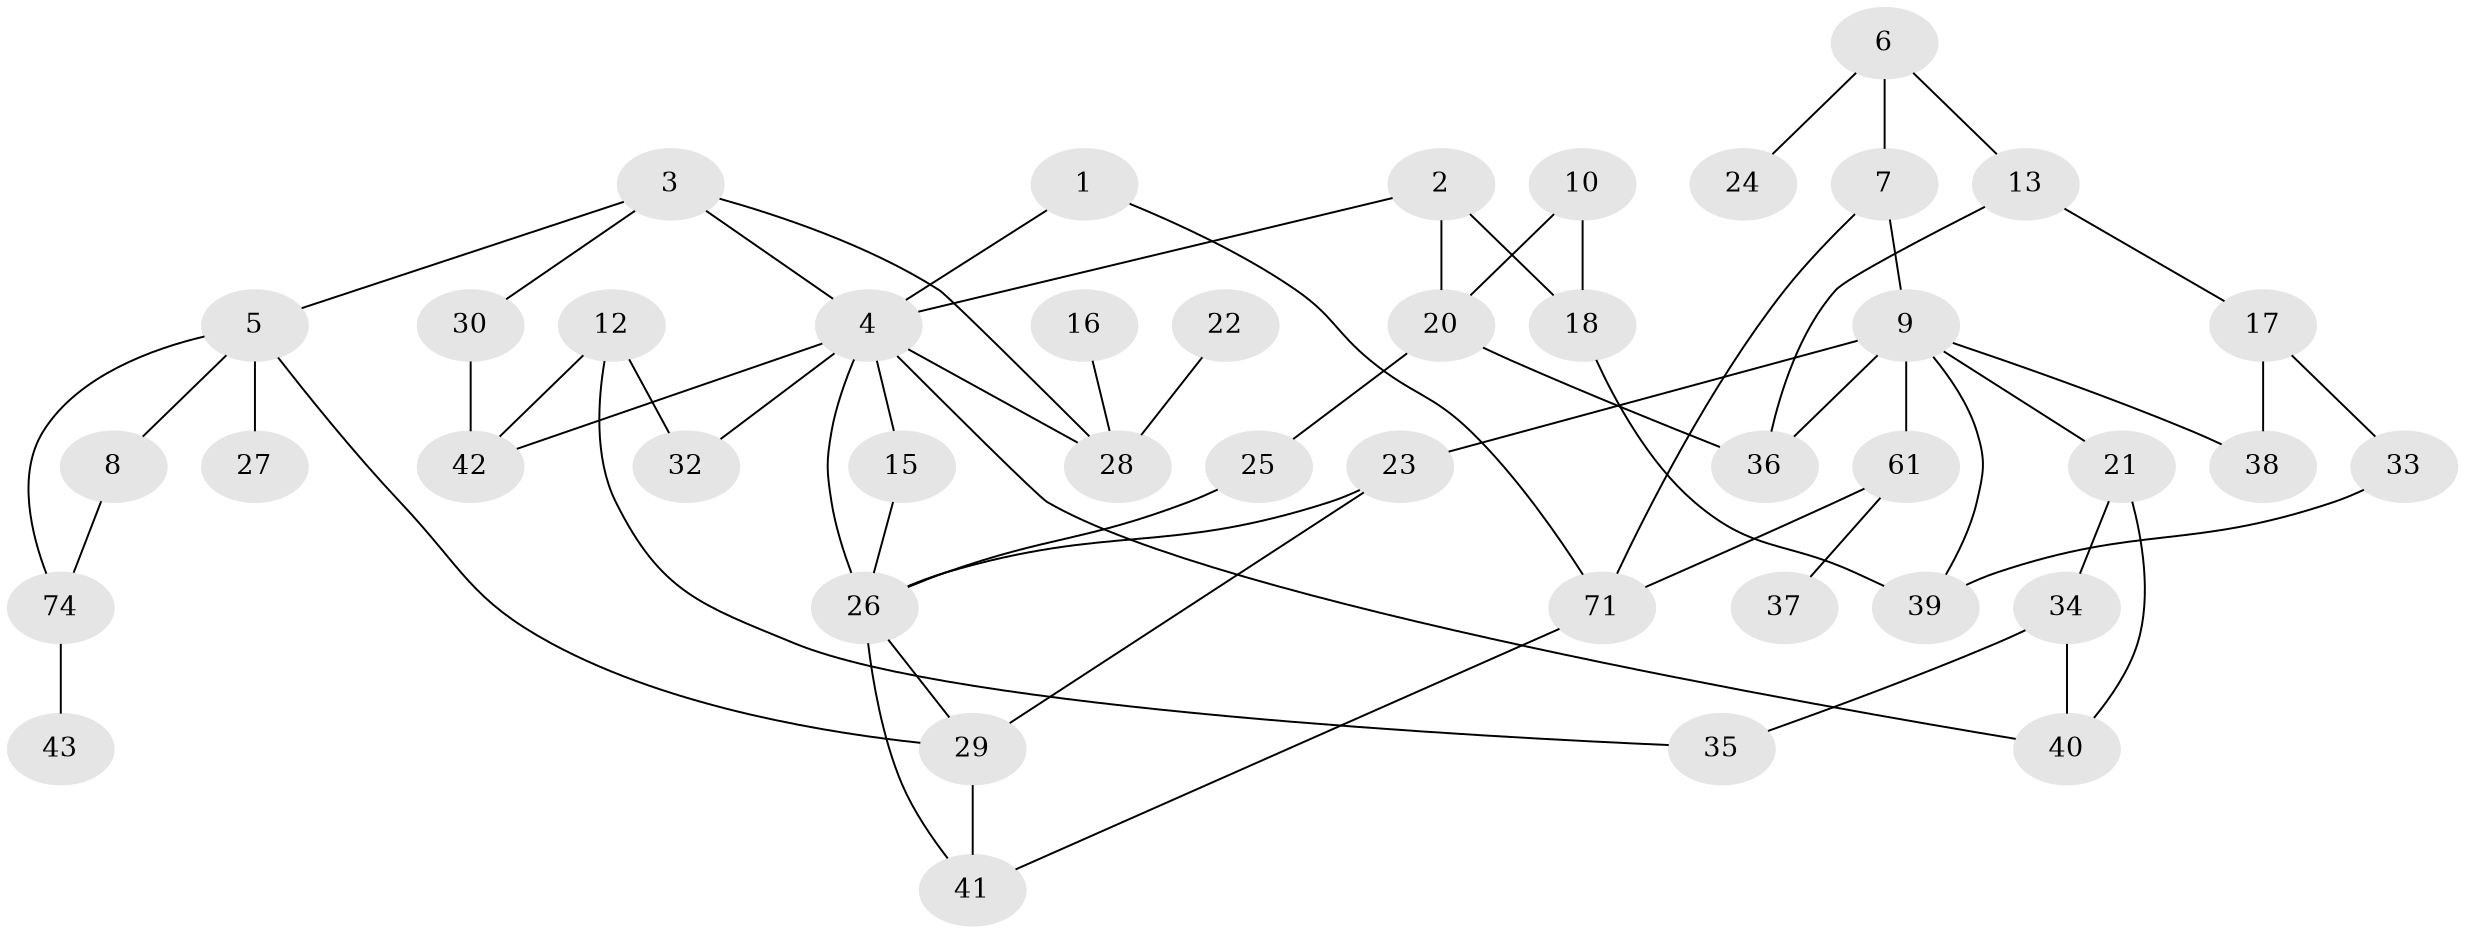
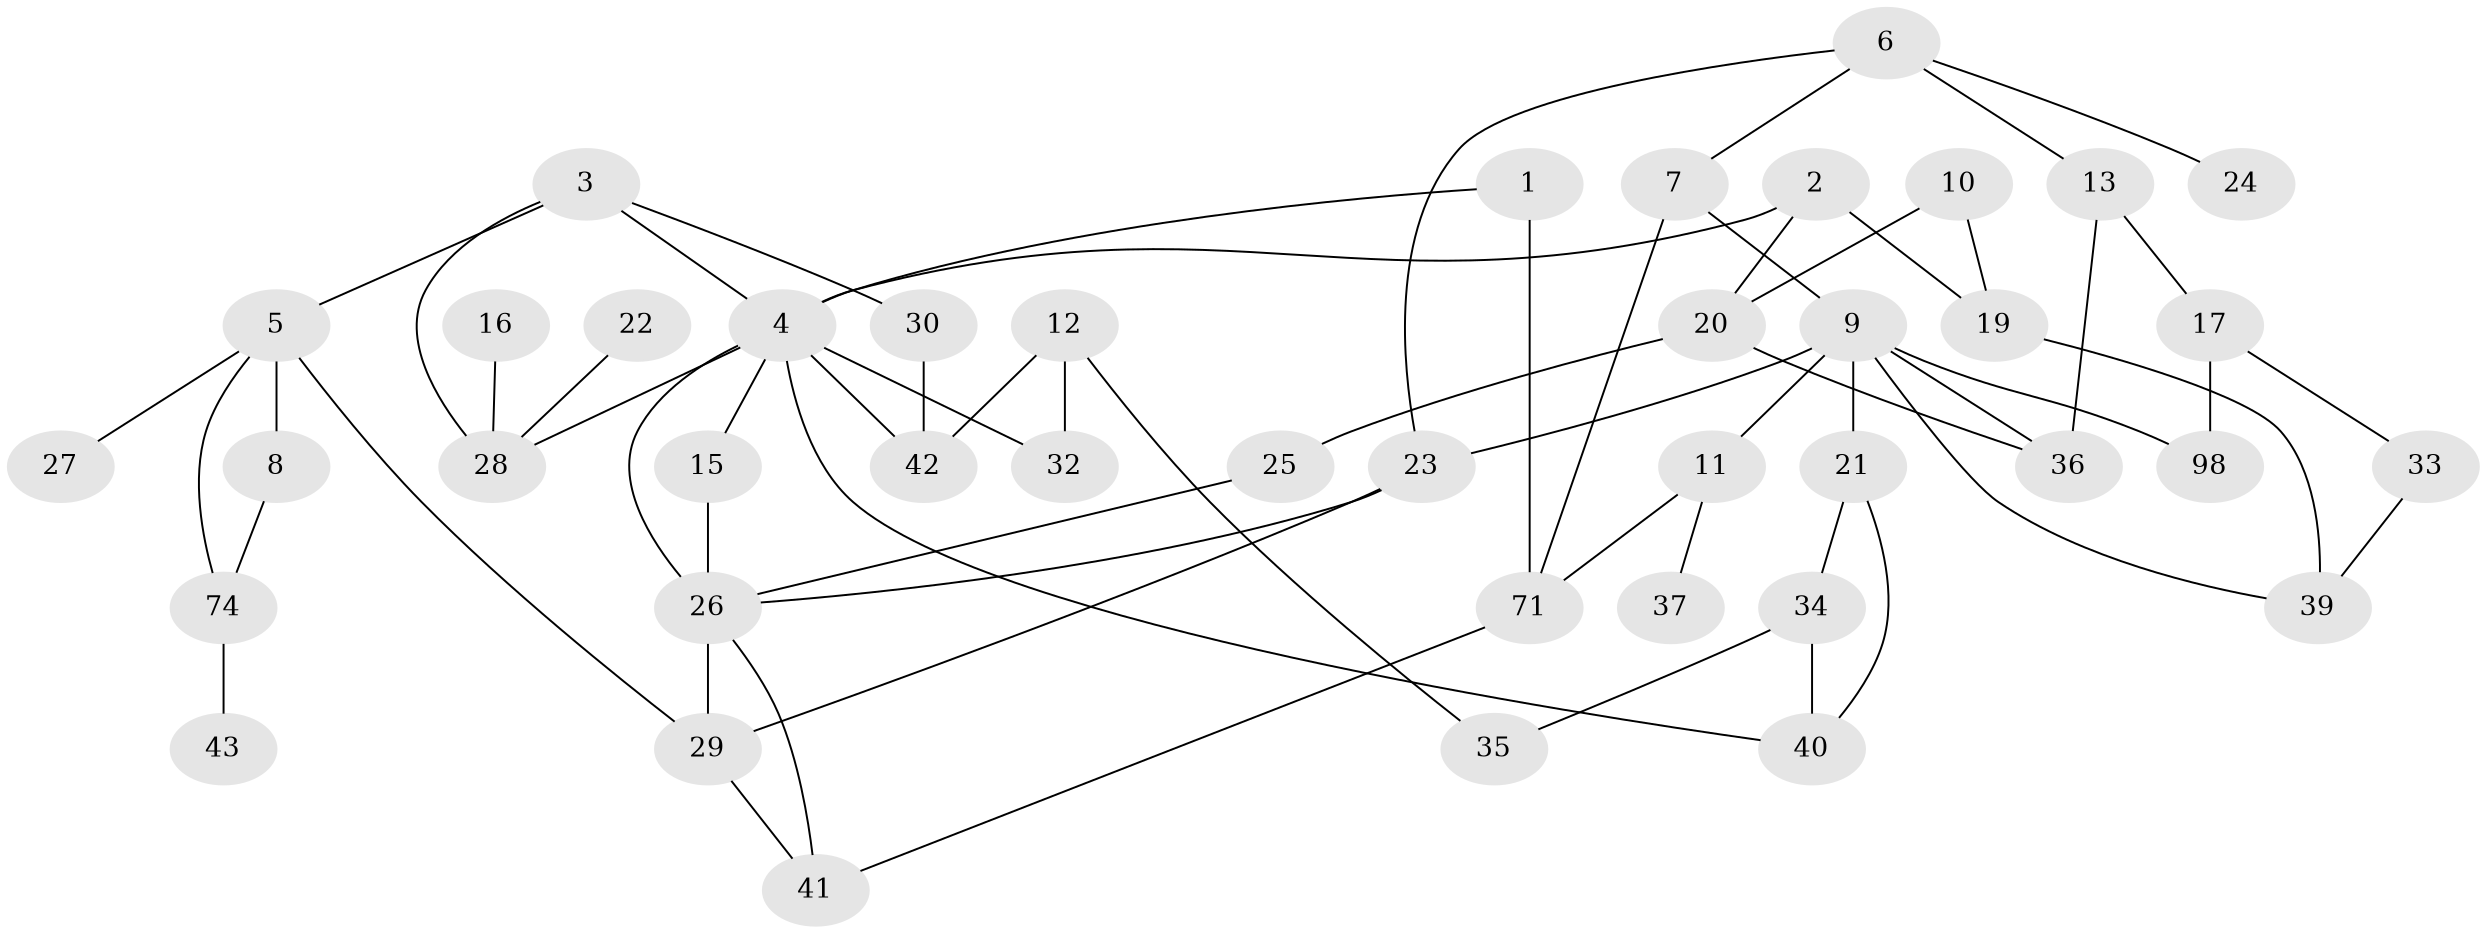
none -> (1500, 123)
(1583, 326) -> (1994, 326)
(1906, 467) -> (1712, 467)
(2263, 467) -> (2210, 467)
